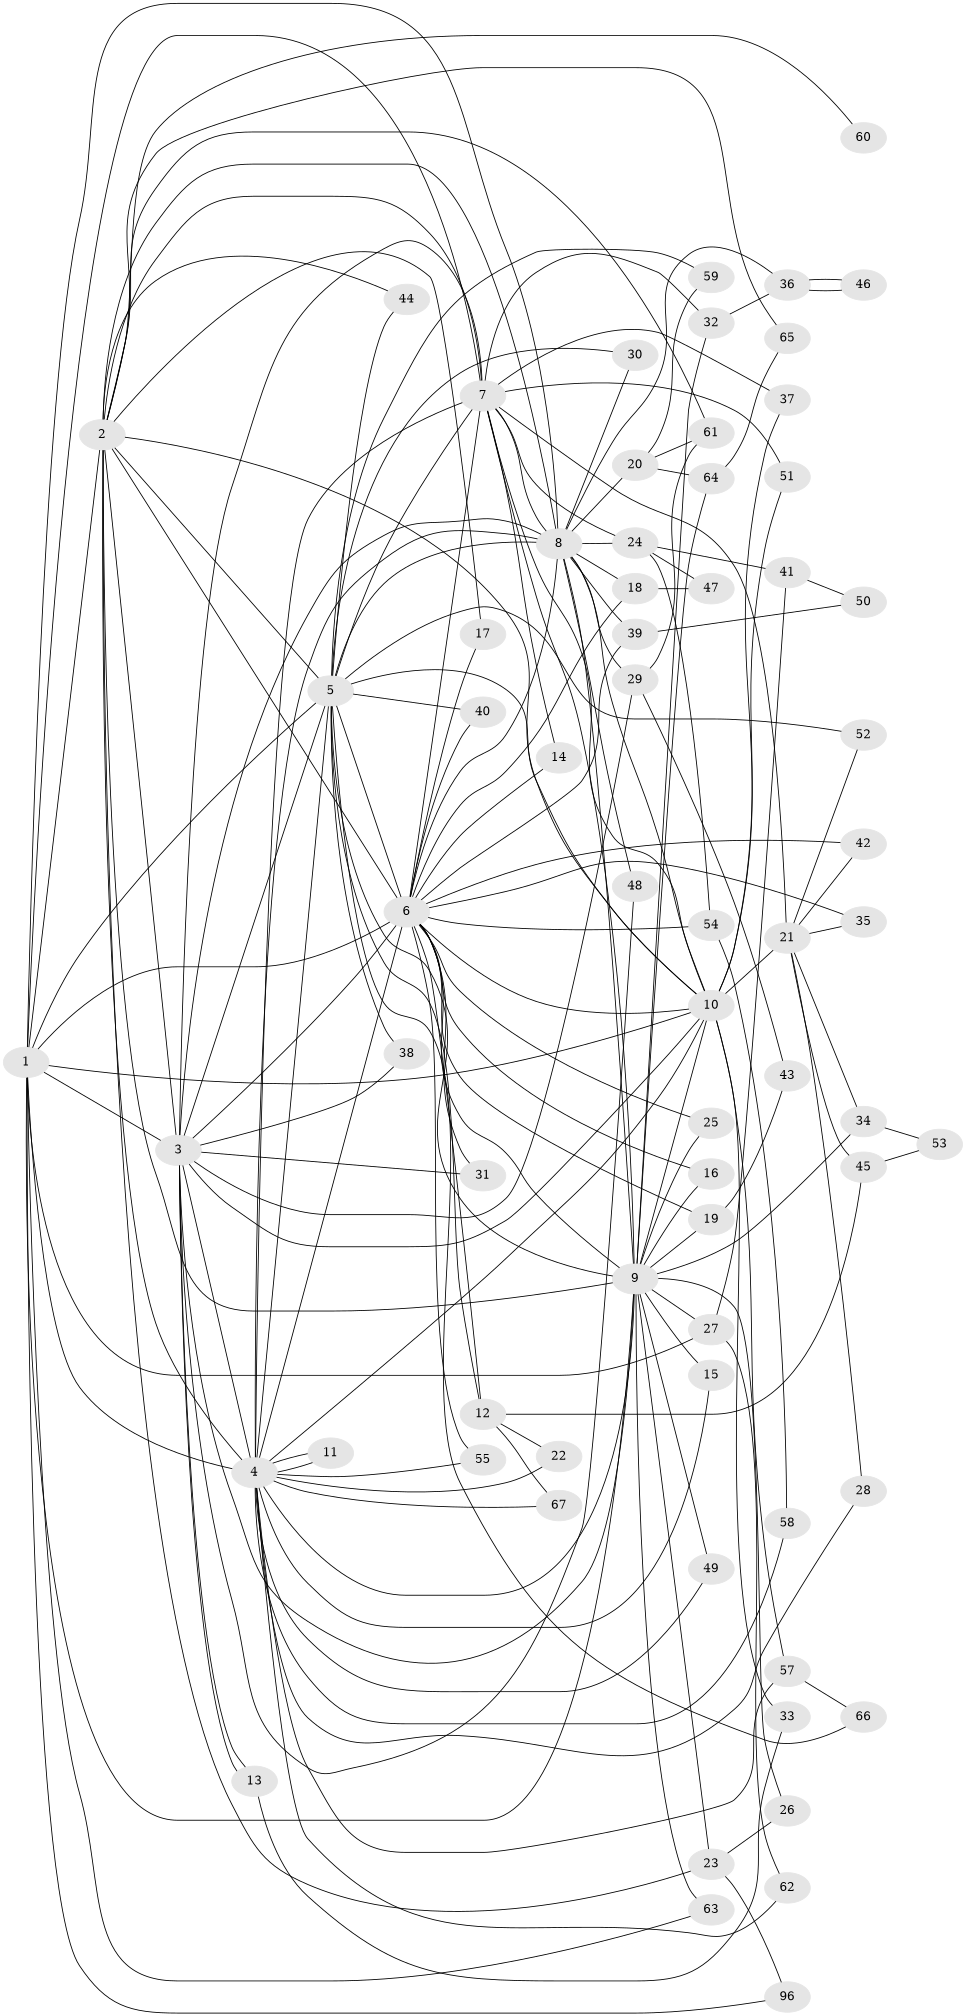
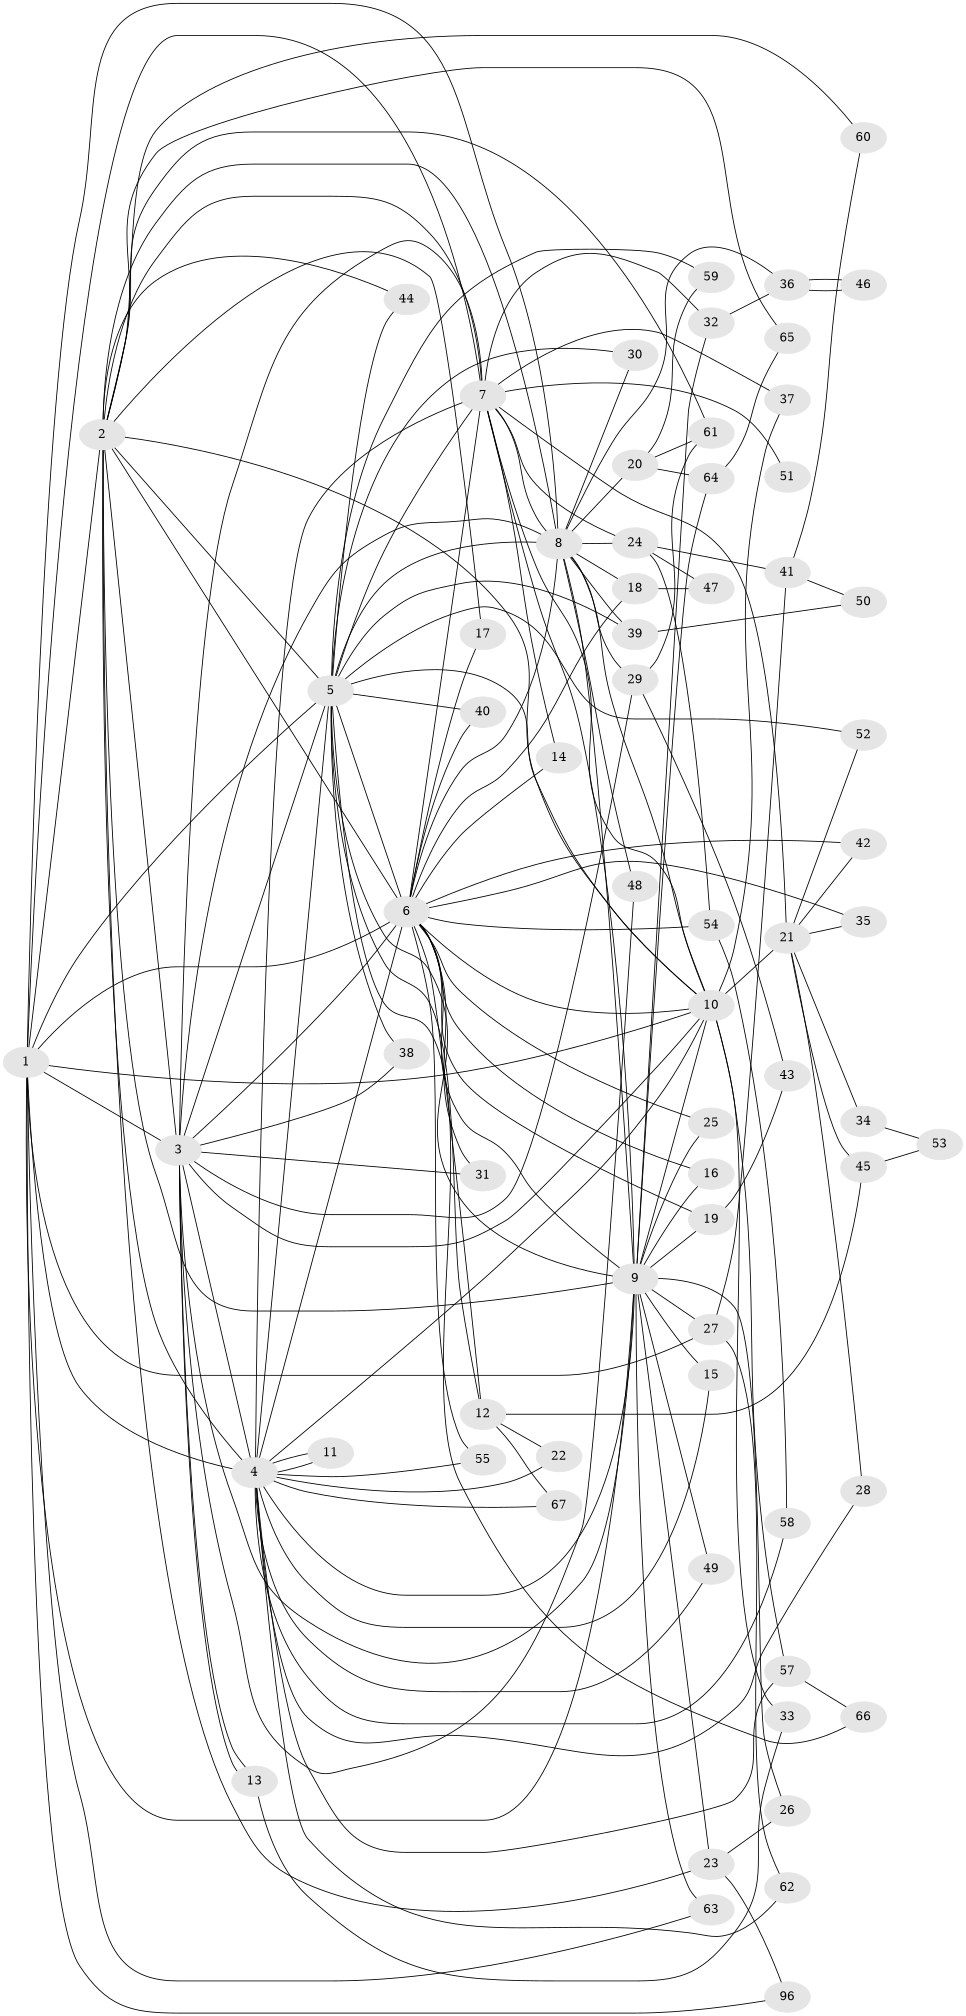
none -> (830, 356)
(752, 653) -> none
(560, 799) -> (463, 583)
(278, 831) -> none
(764, 1219) -> none
